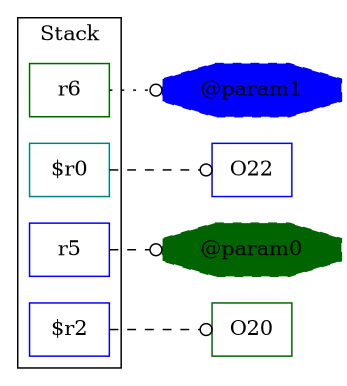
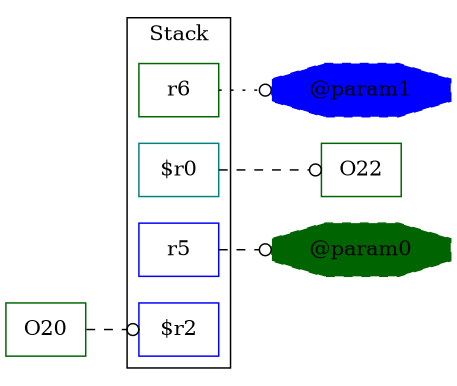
(252, 170) -> (361, 170)
(155, 330) -> (107, 330)
